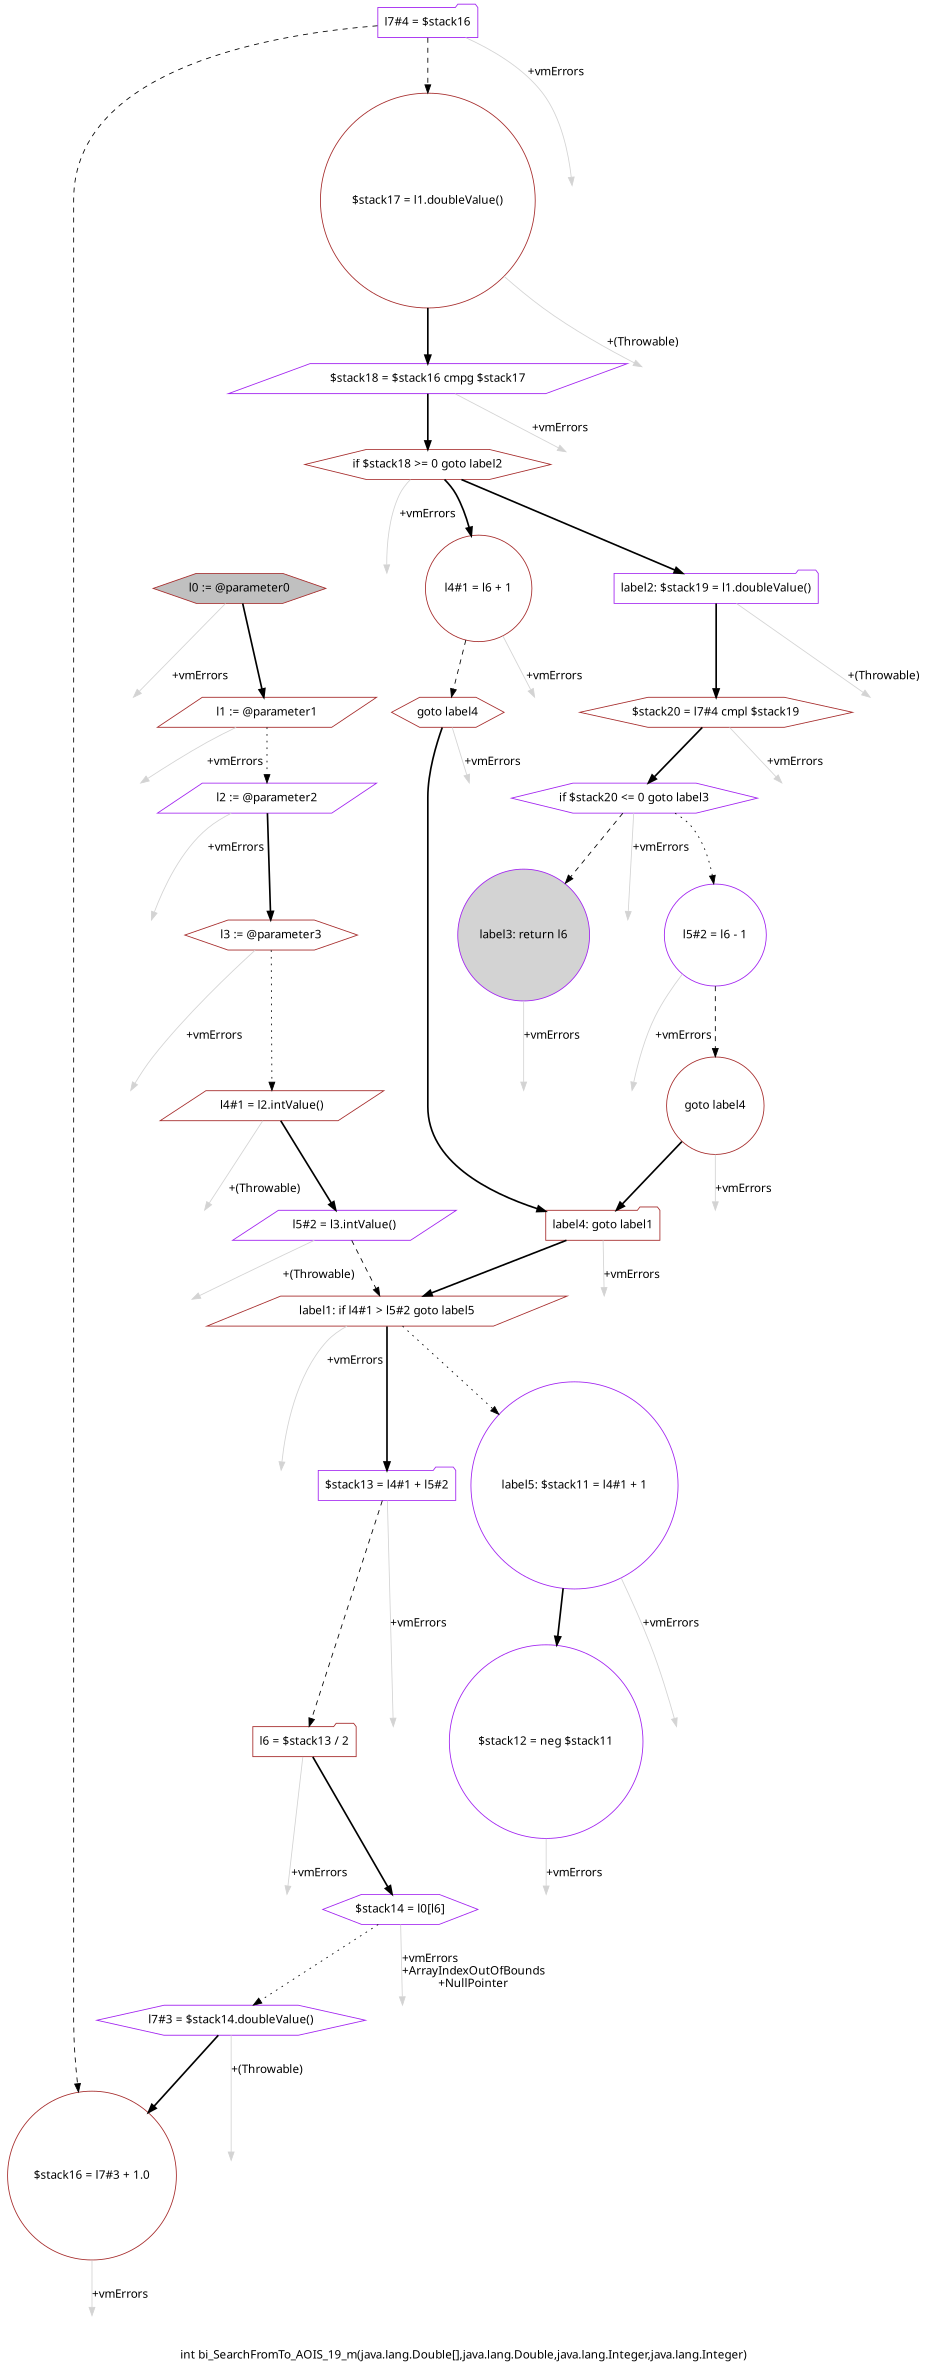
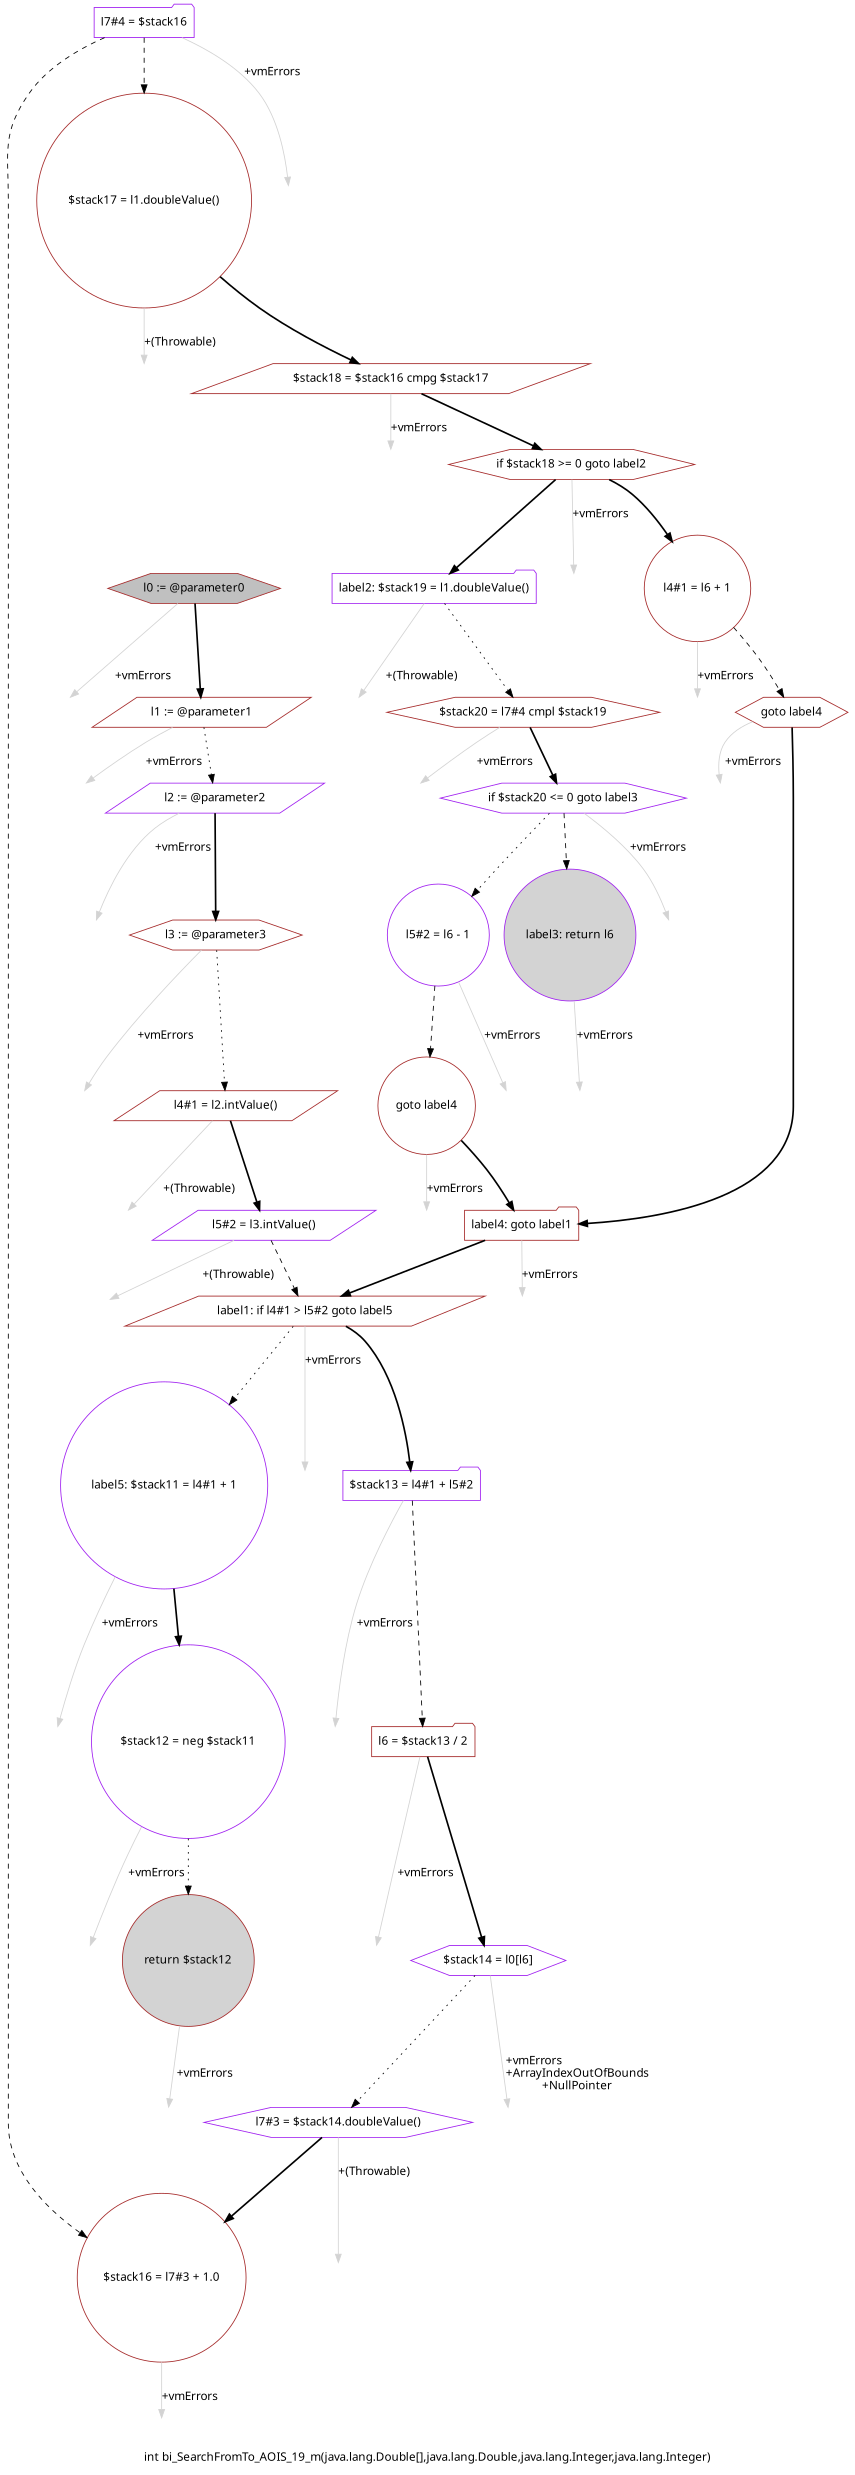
(428, 379) -> (391, 379)
(716, 646) -> (476, 647)
none -> (188, 1961)
